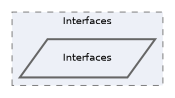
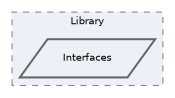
(87, 22) -> (87, 22)
